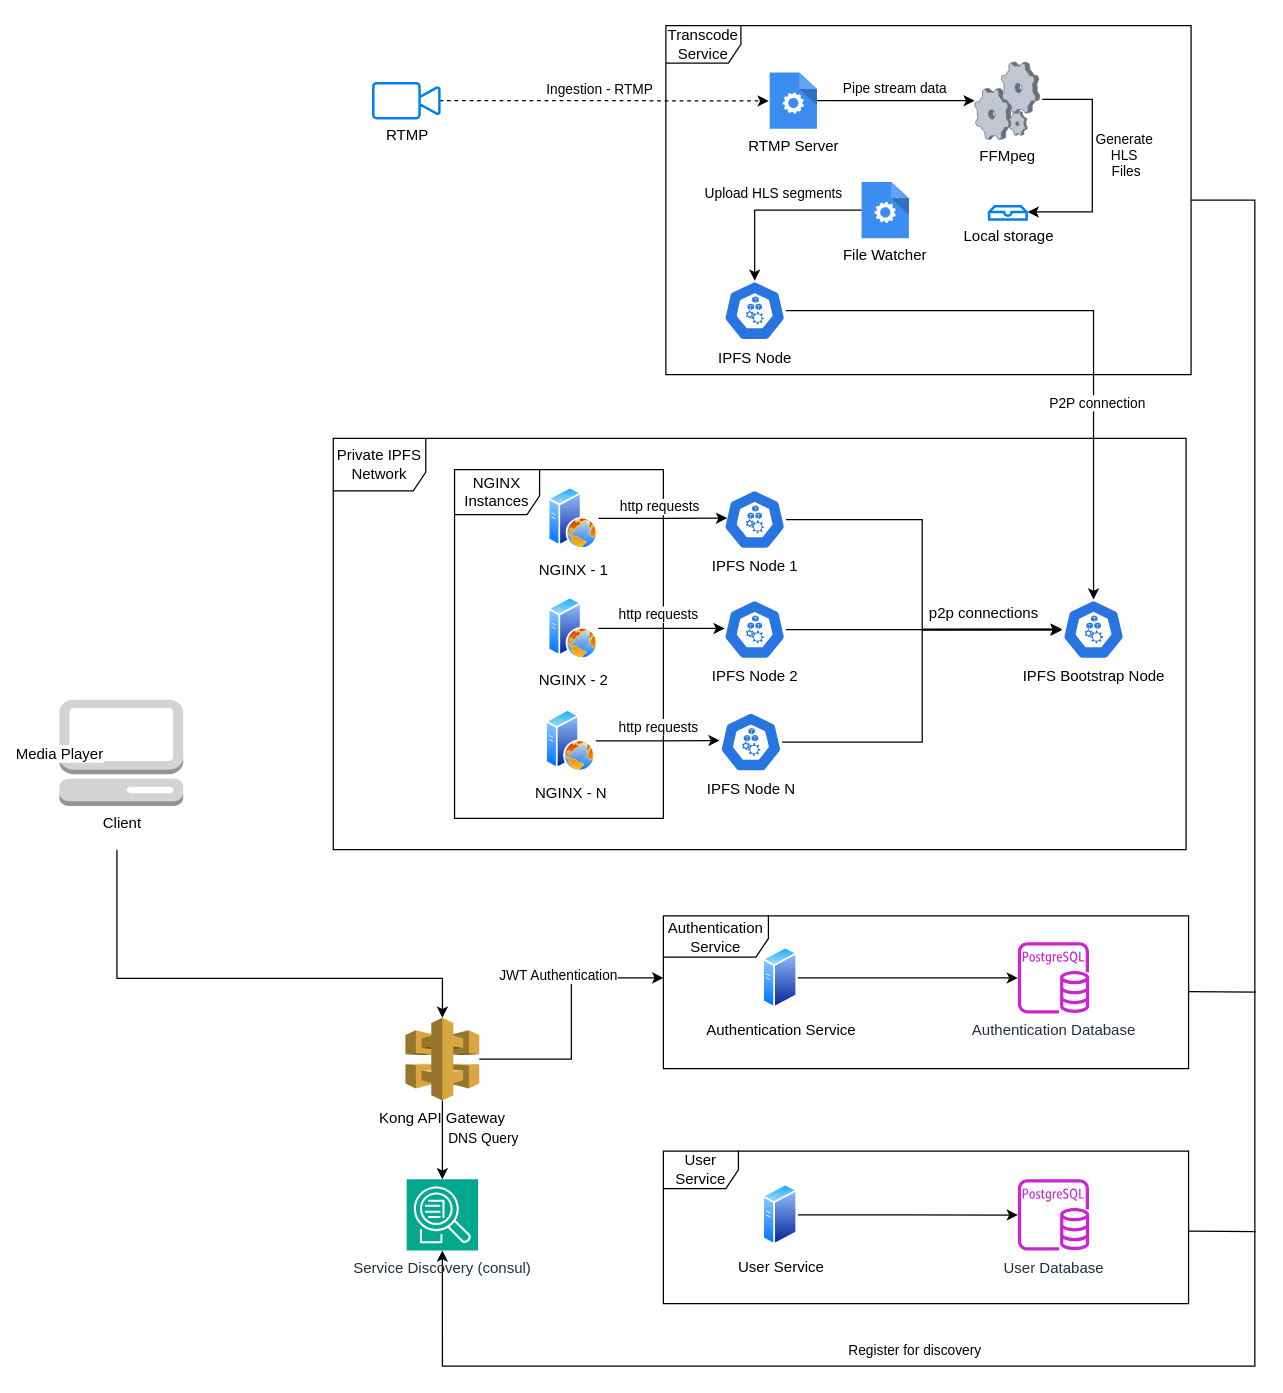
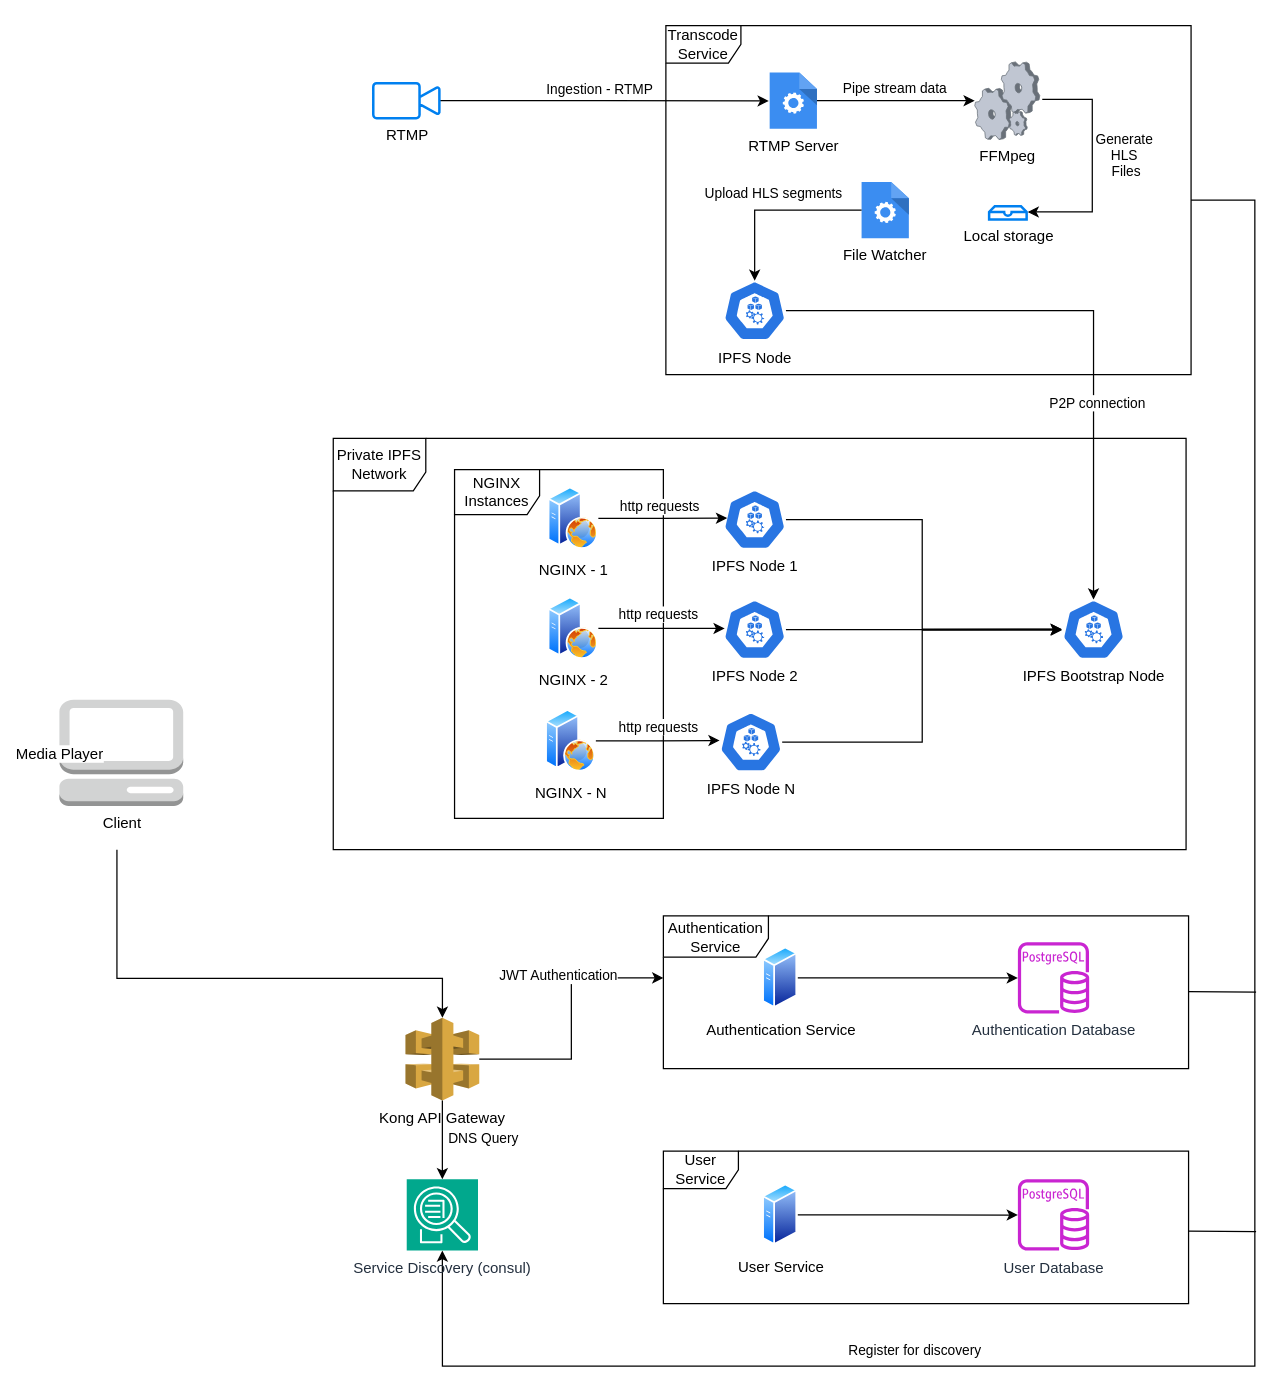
(600, 101) -> (600, 101)
(983, 613) -> none
